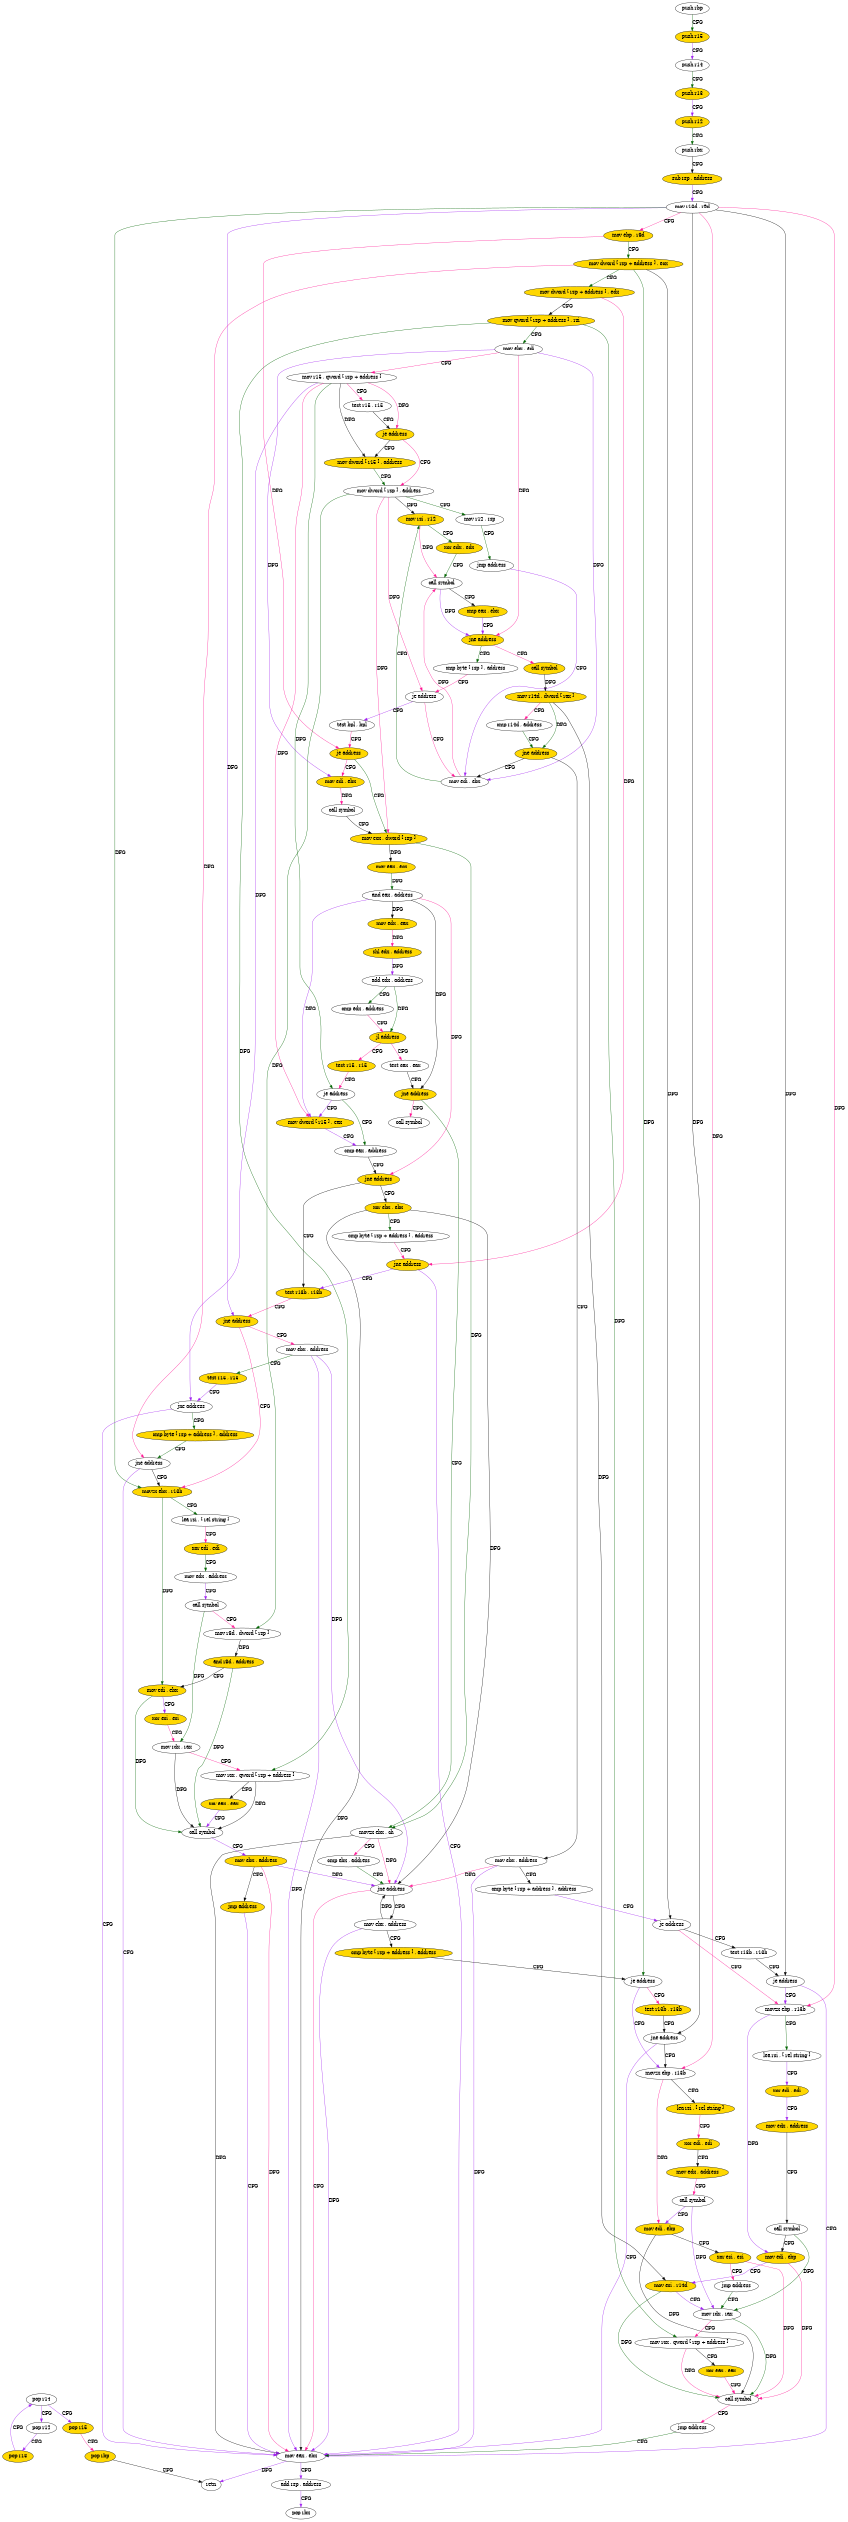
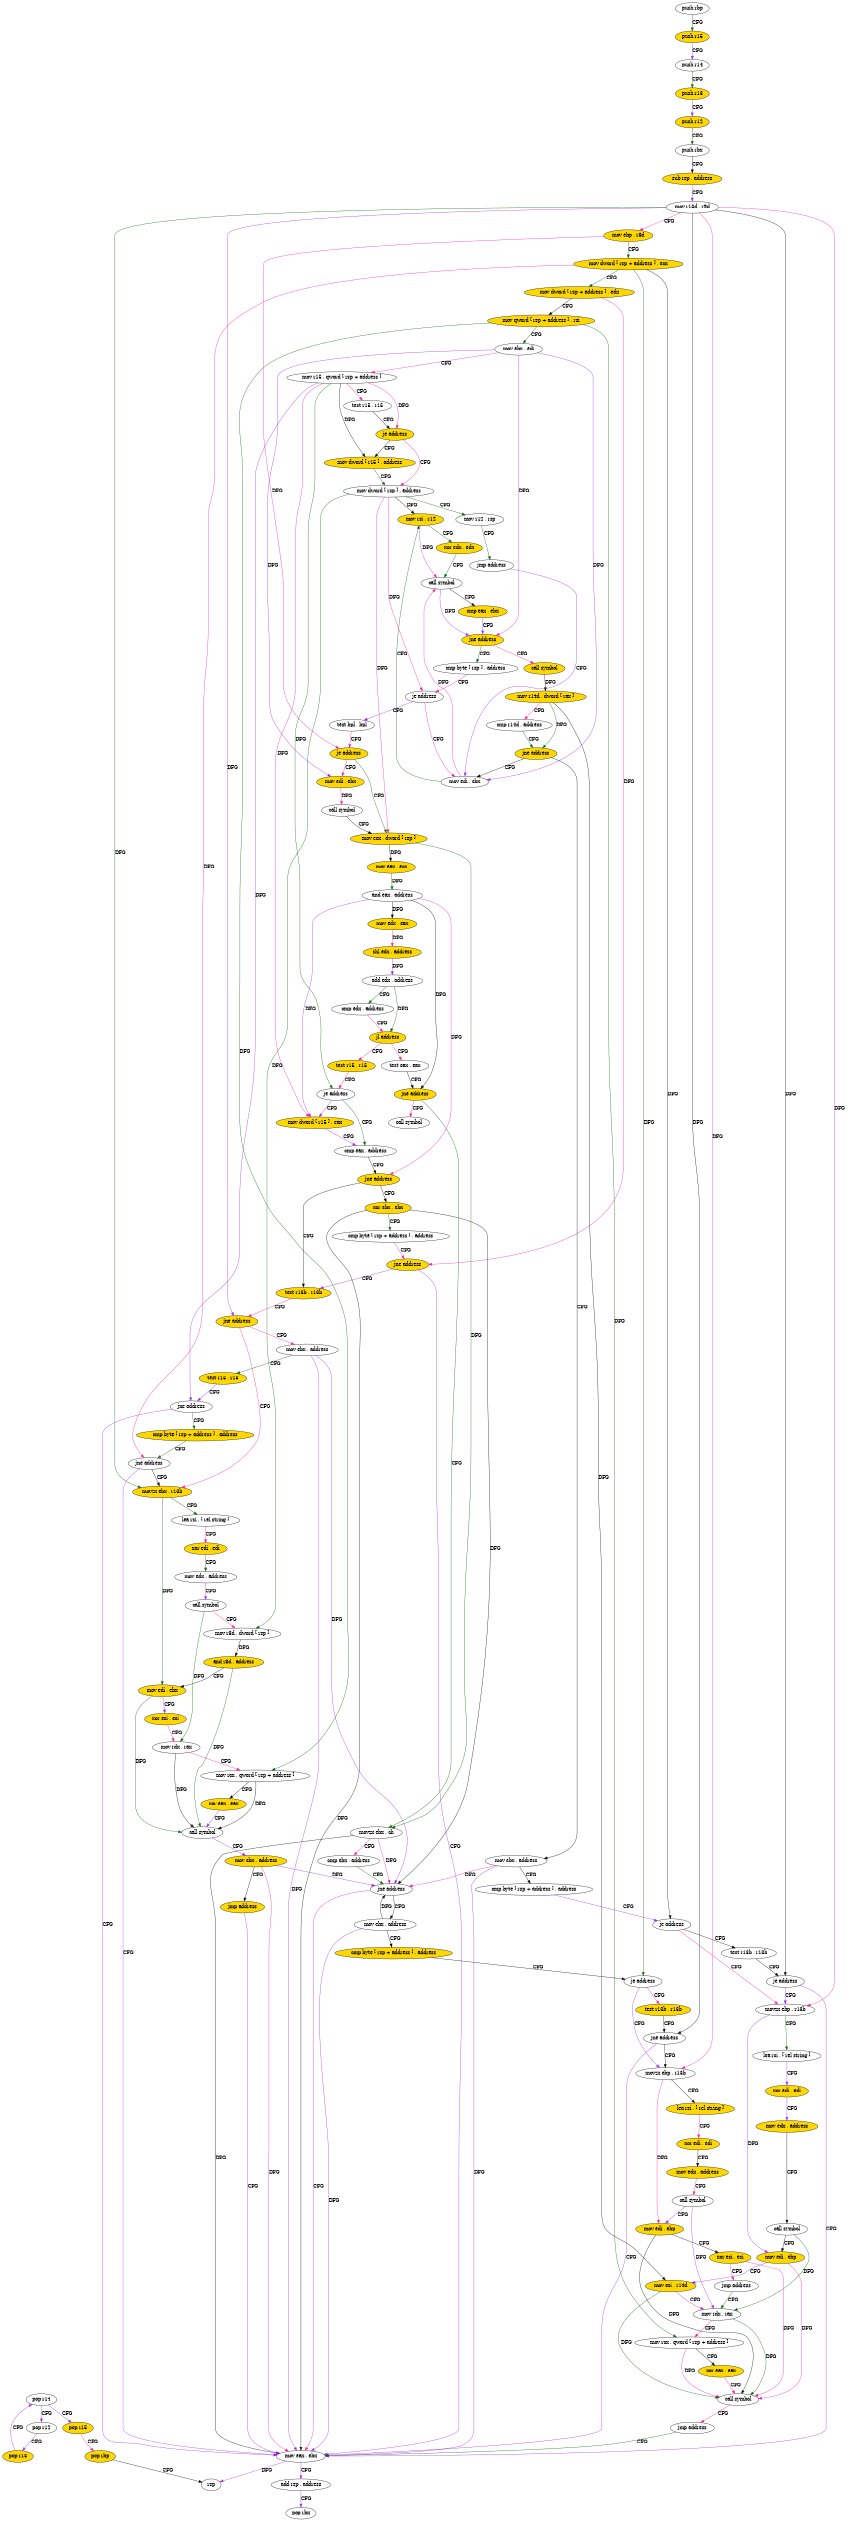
(211, 2485) -> (211, 2485)
